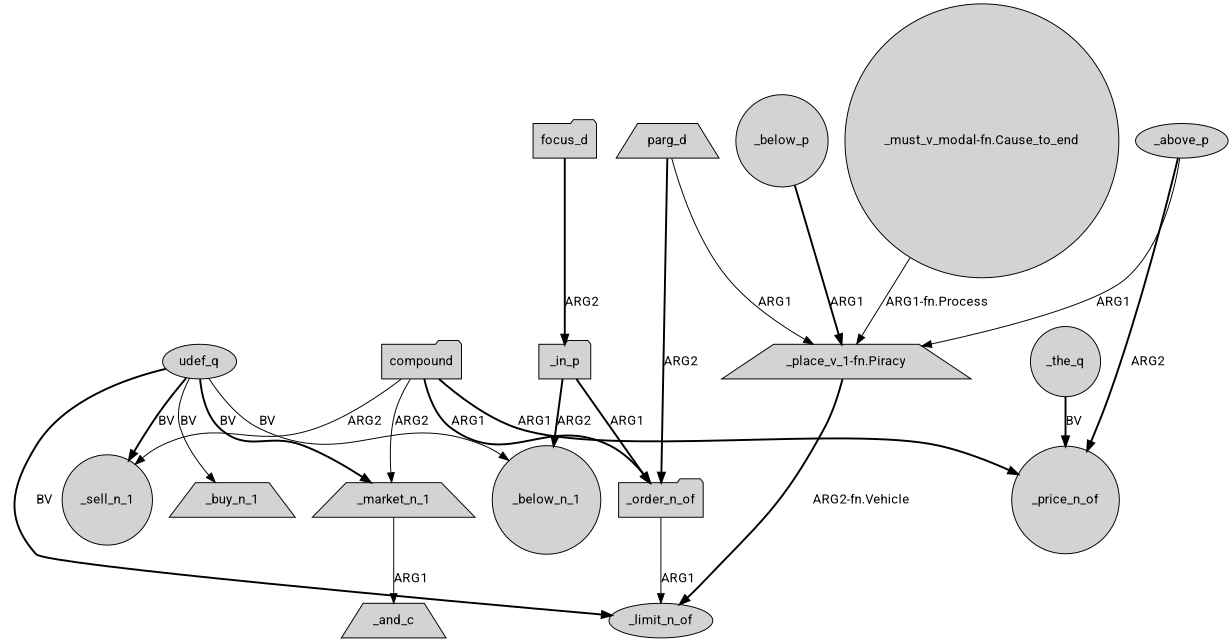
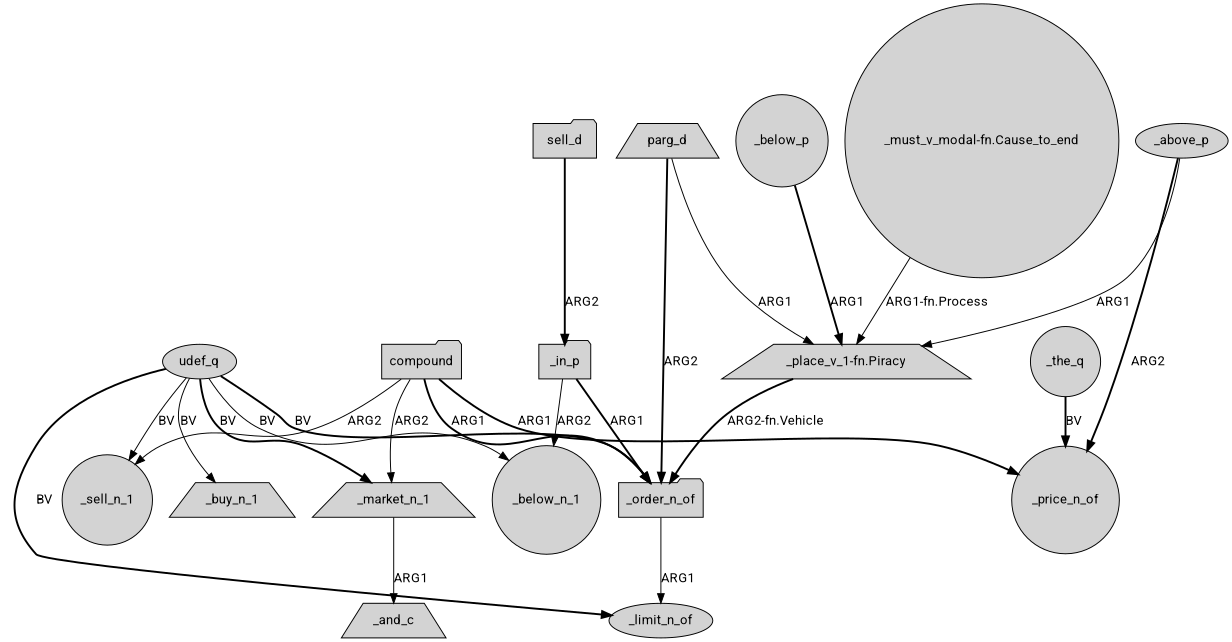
(565, 141) -> (565, 141)
(559, 408) -> (559, 408)
(158, 414) -> (158, 414)
none -> (487, 434)
(780, 499) -> (725, 415)
